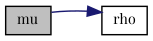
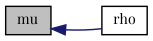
(69, 11) -> (84, 30)
